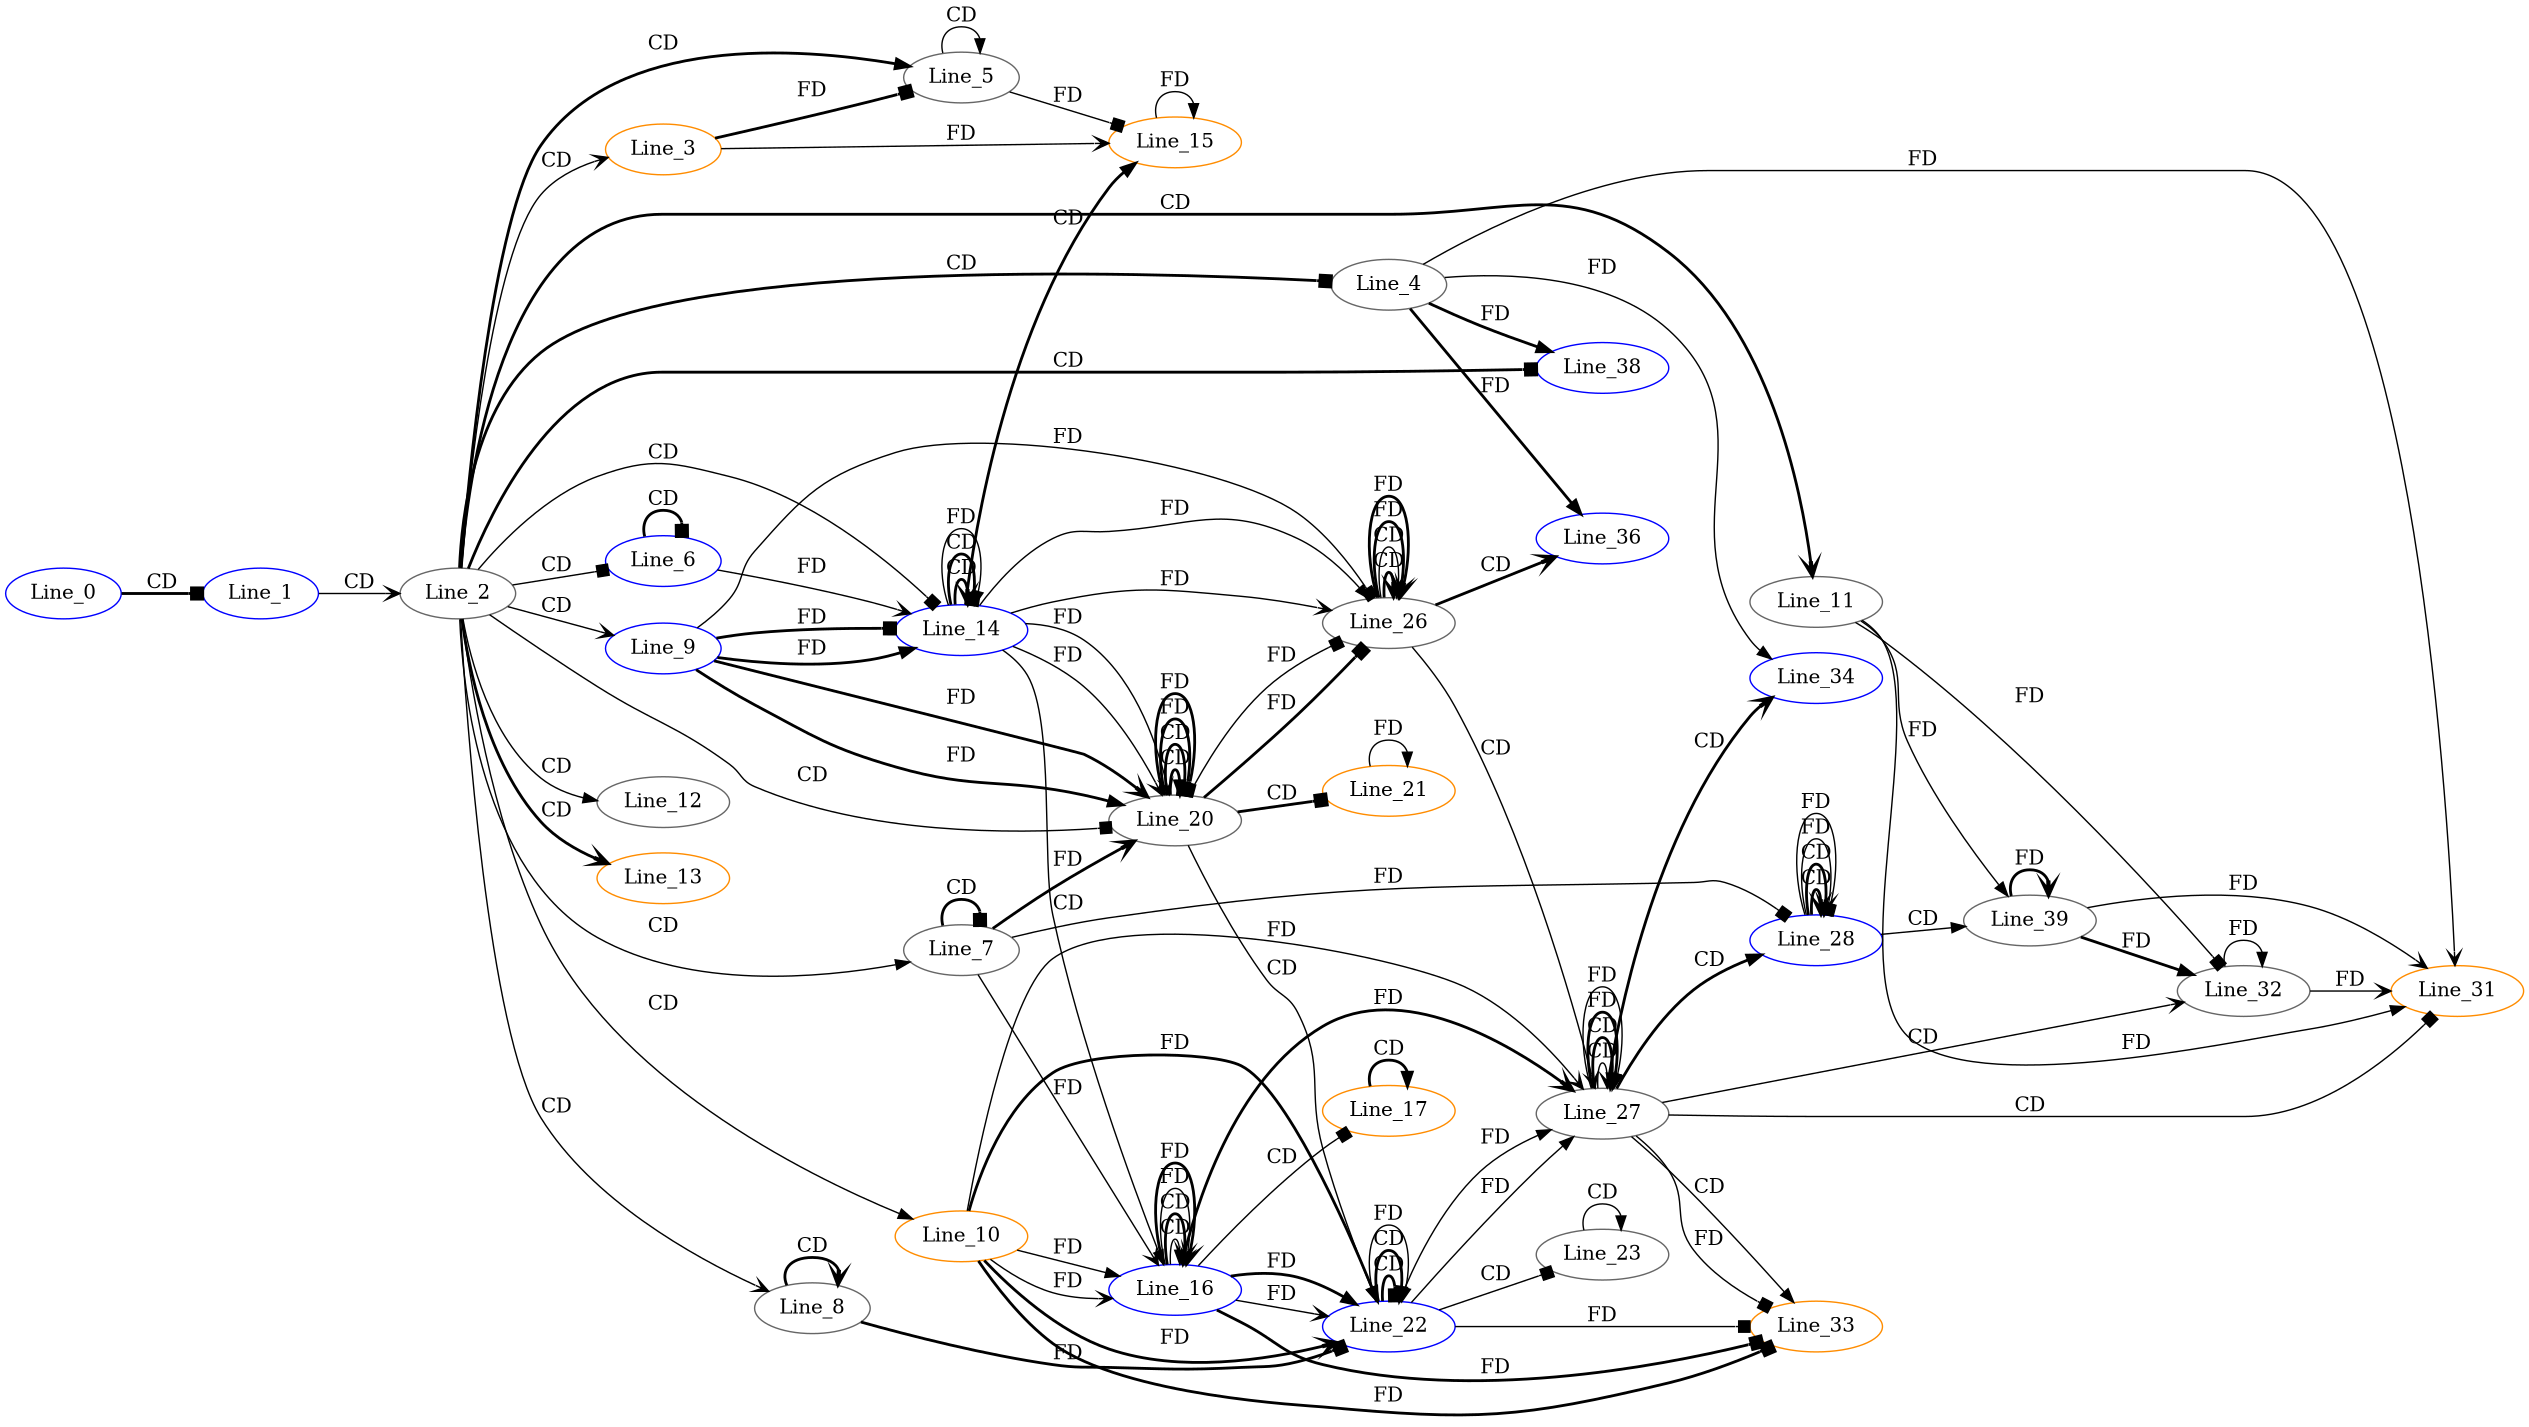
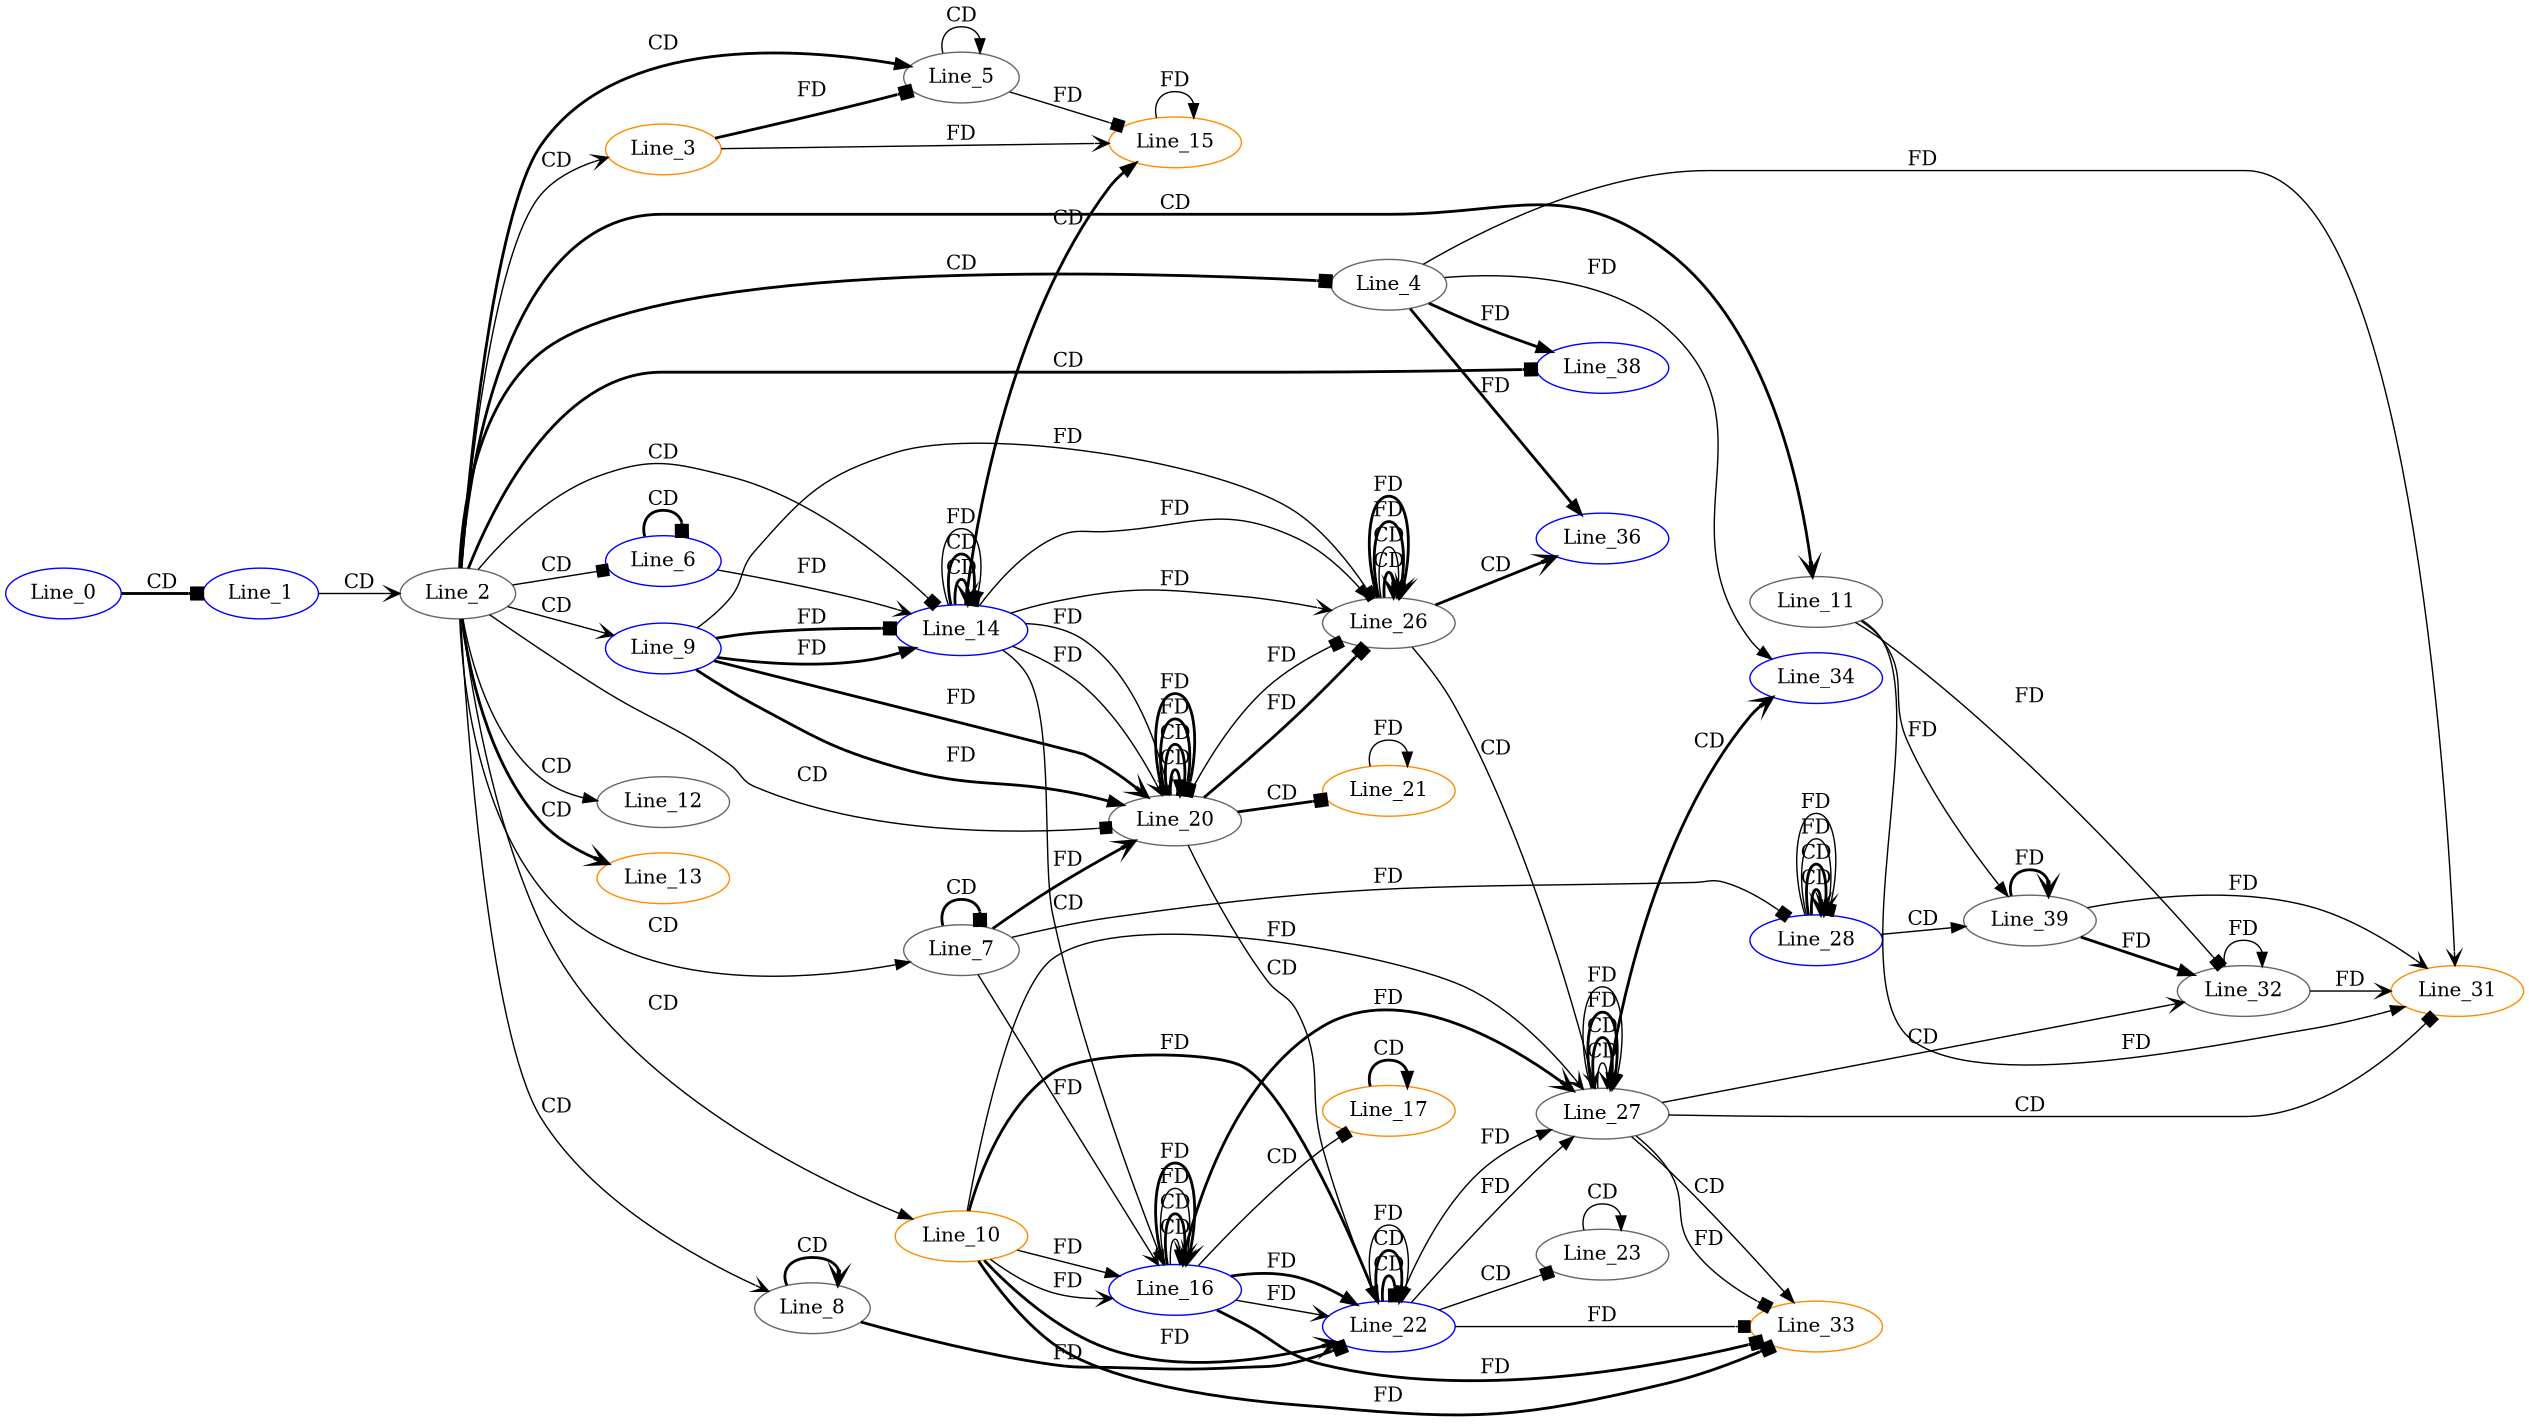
(1670, 1012) -> none
